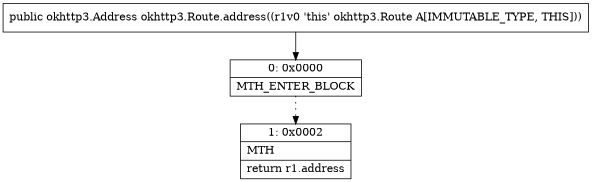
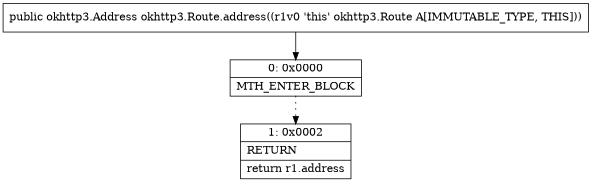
(261, 151) -> (272, 151)
